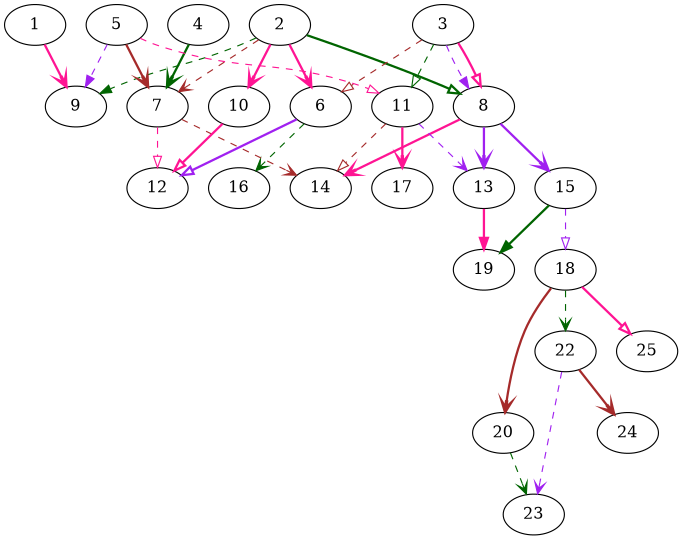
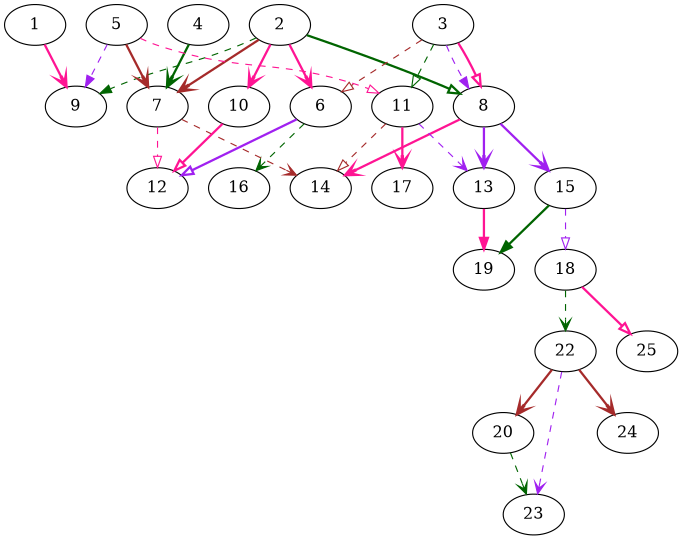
(216, 67) -> (216, 67)
(521, 341) -> (538, 388)
